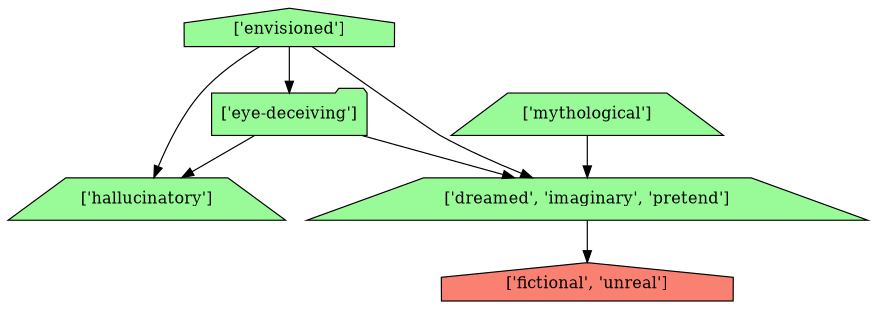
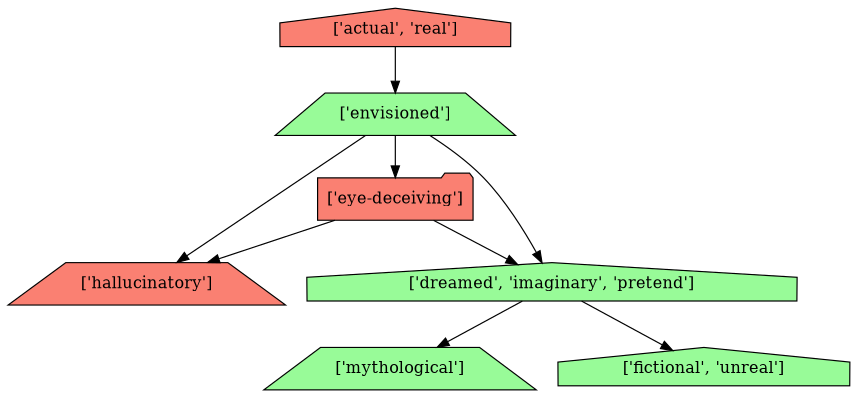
(289, 29) -> (395, 114)
none -> (395, 29)
(289, 114) -> (395, 199)
(587, 151) -> (485, 321)
(147, 199) -> (147, 284)
(587, 199) -> (552, 284)
(587, 284) -> (704, 369)
